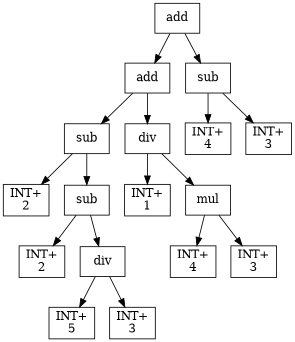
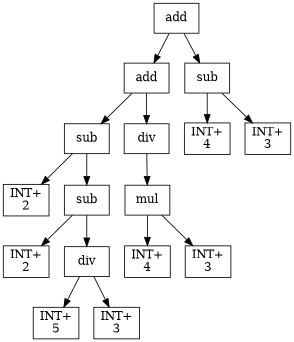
(147, 200) -> none
